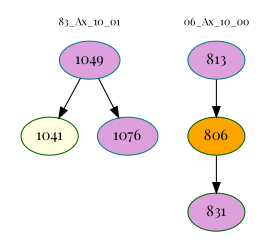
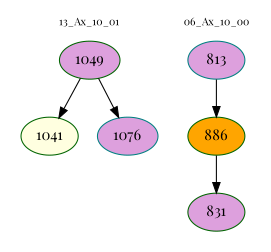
(90, 23) -> (90, 23)
(90, 60) -> (90, 60)
(216, 136) -> (216, 136)
